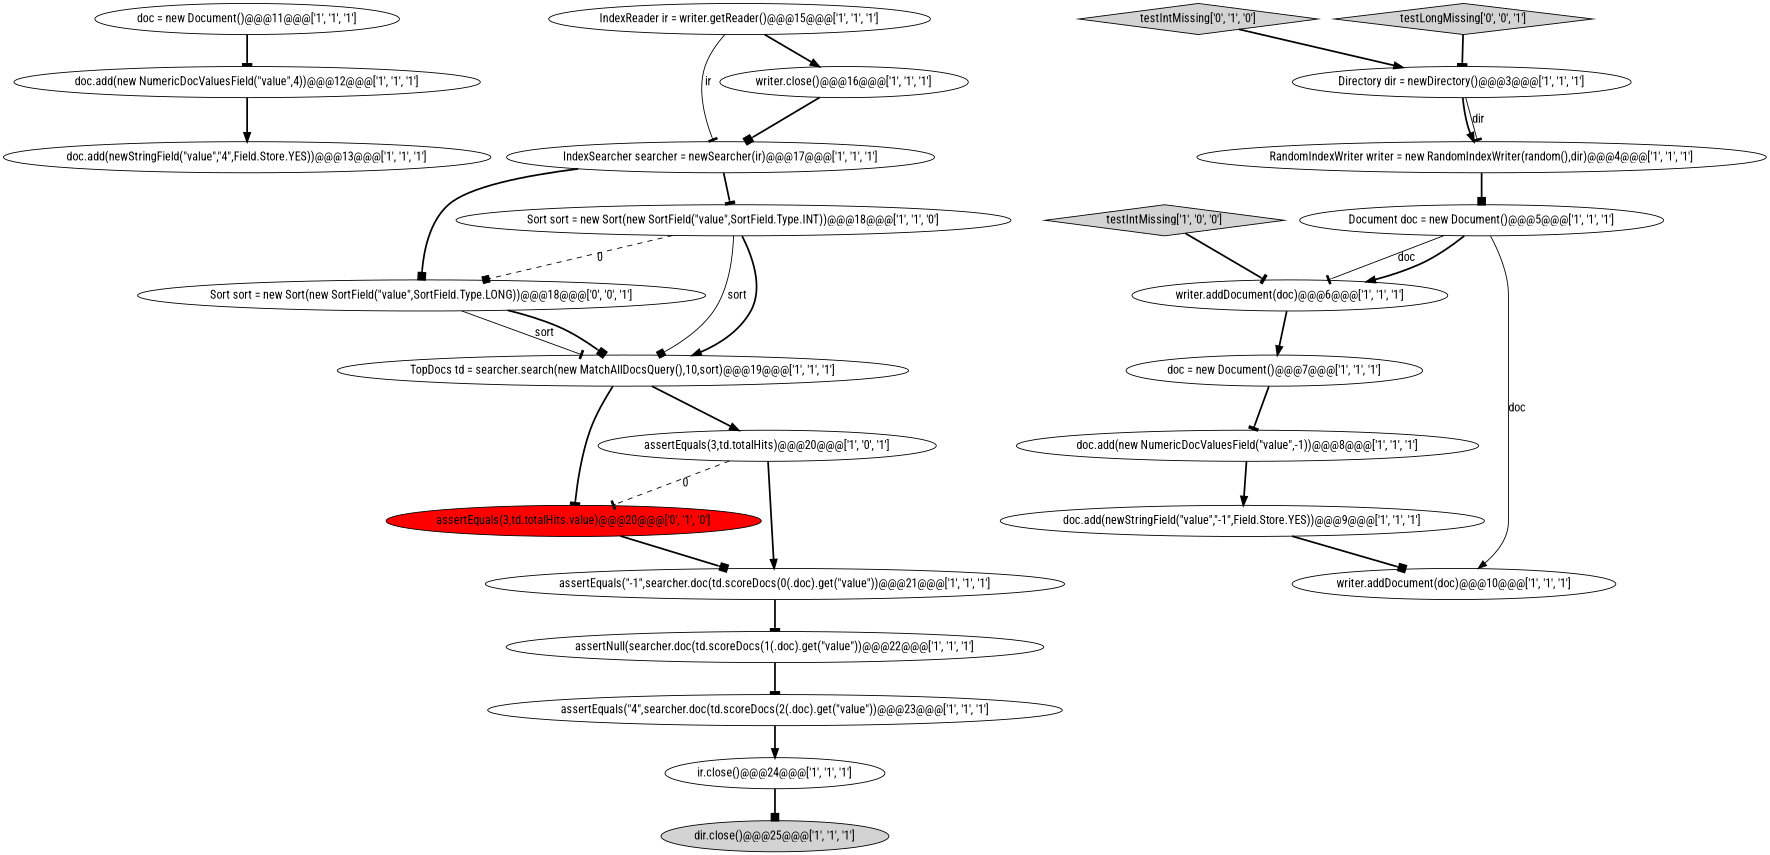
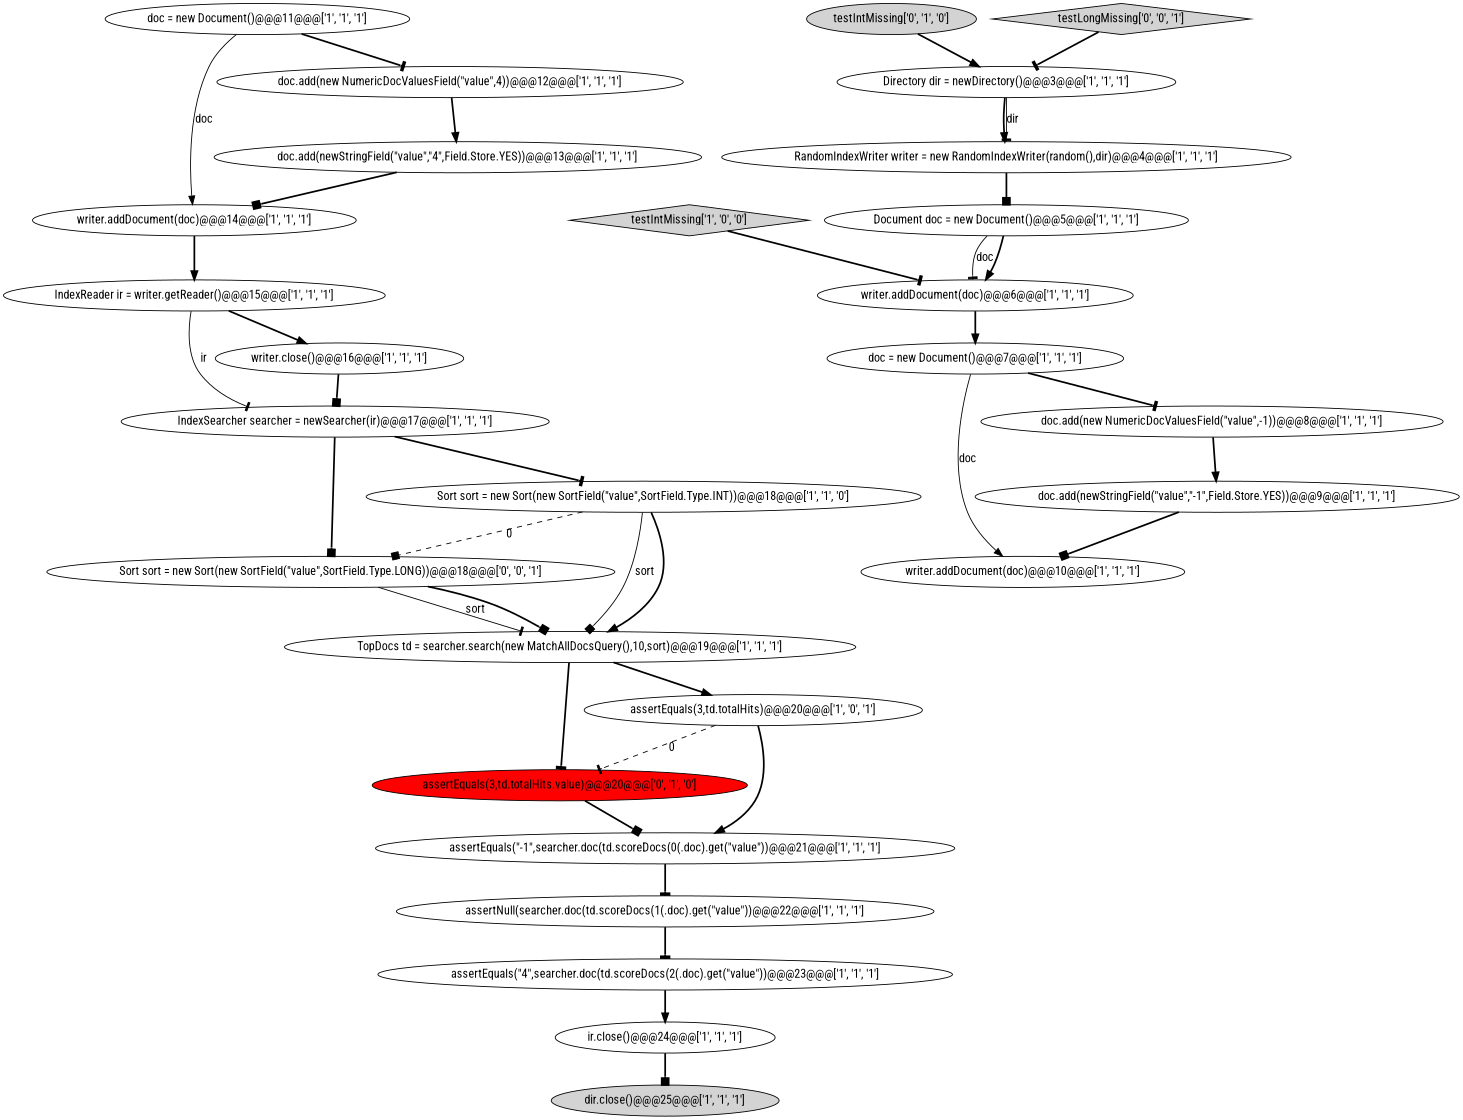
(1198, 19) -> (892, 19)
none -> (194, 220)
(1508, 402) -> (959, 467)
